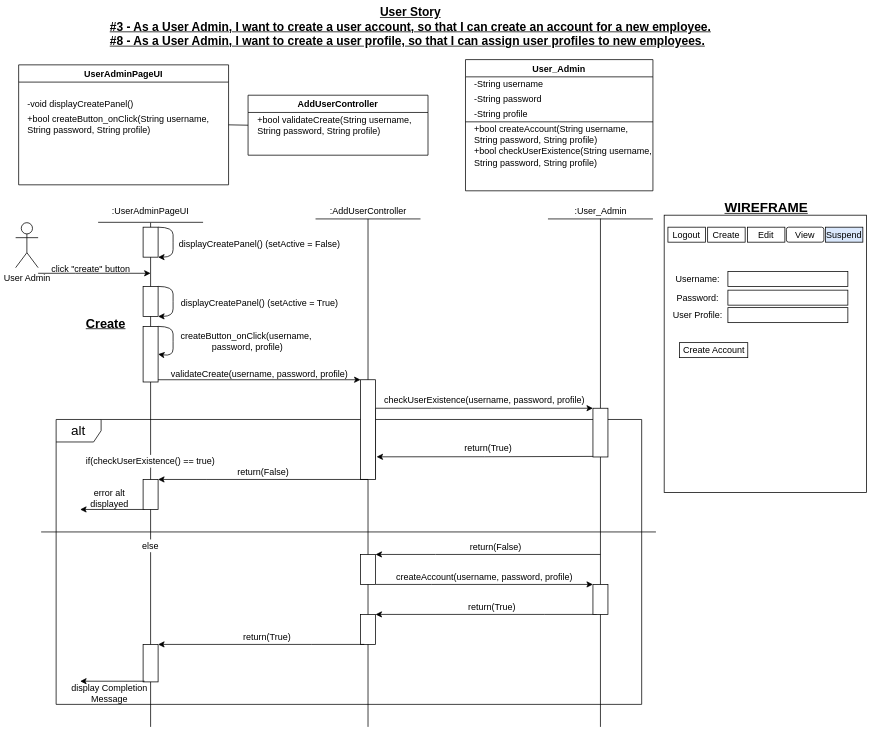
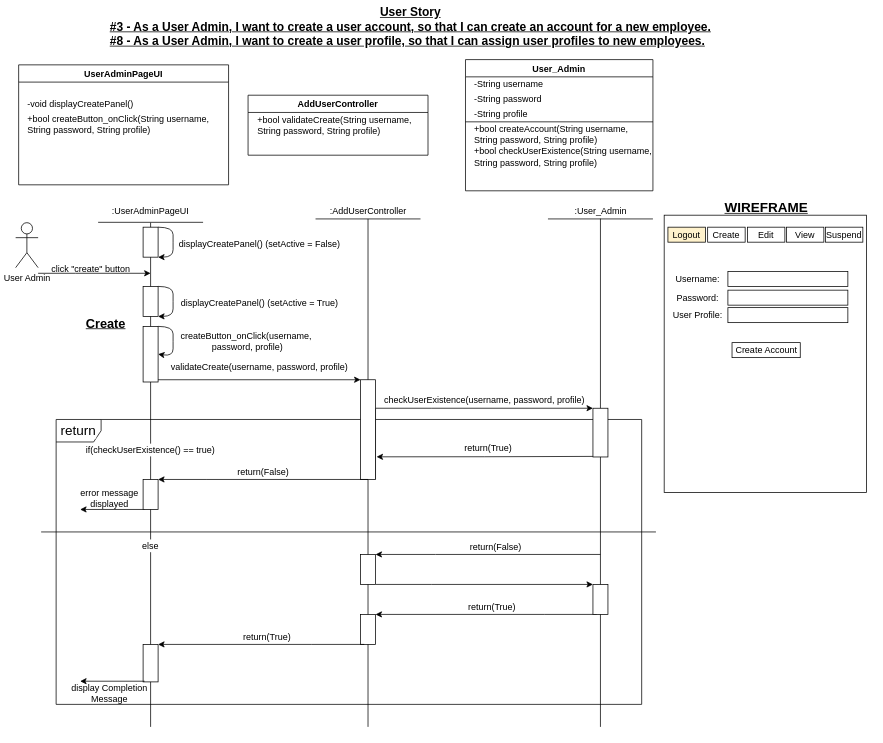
(238, 125) -> none
(687, 235) -> (687, 235)
(805, 235) -> (805, 235)
(844, 235) -> (844, 235)
(714, 350) -> (766, 350)
(259, 375) -> (259, 367)
(78, 431) -> (78, 431)
(150, 461) -> (150, 450)
(110, 498) -> (110, 498)
(484, 577) -> none
